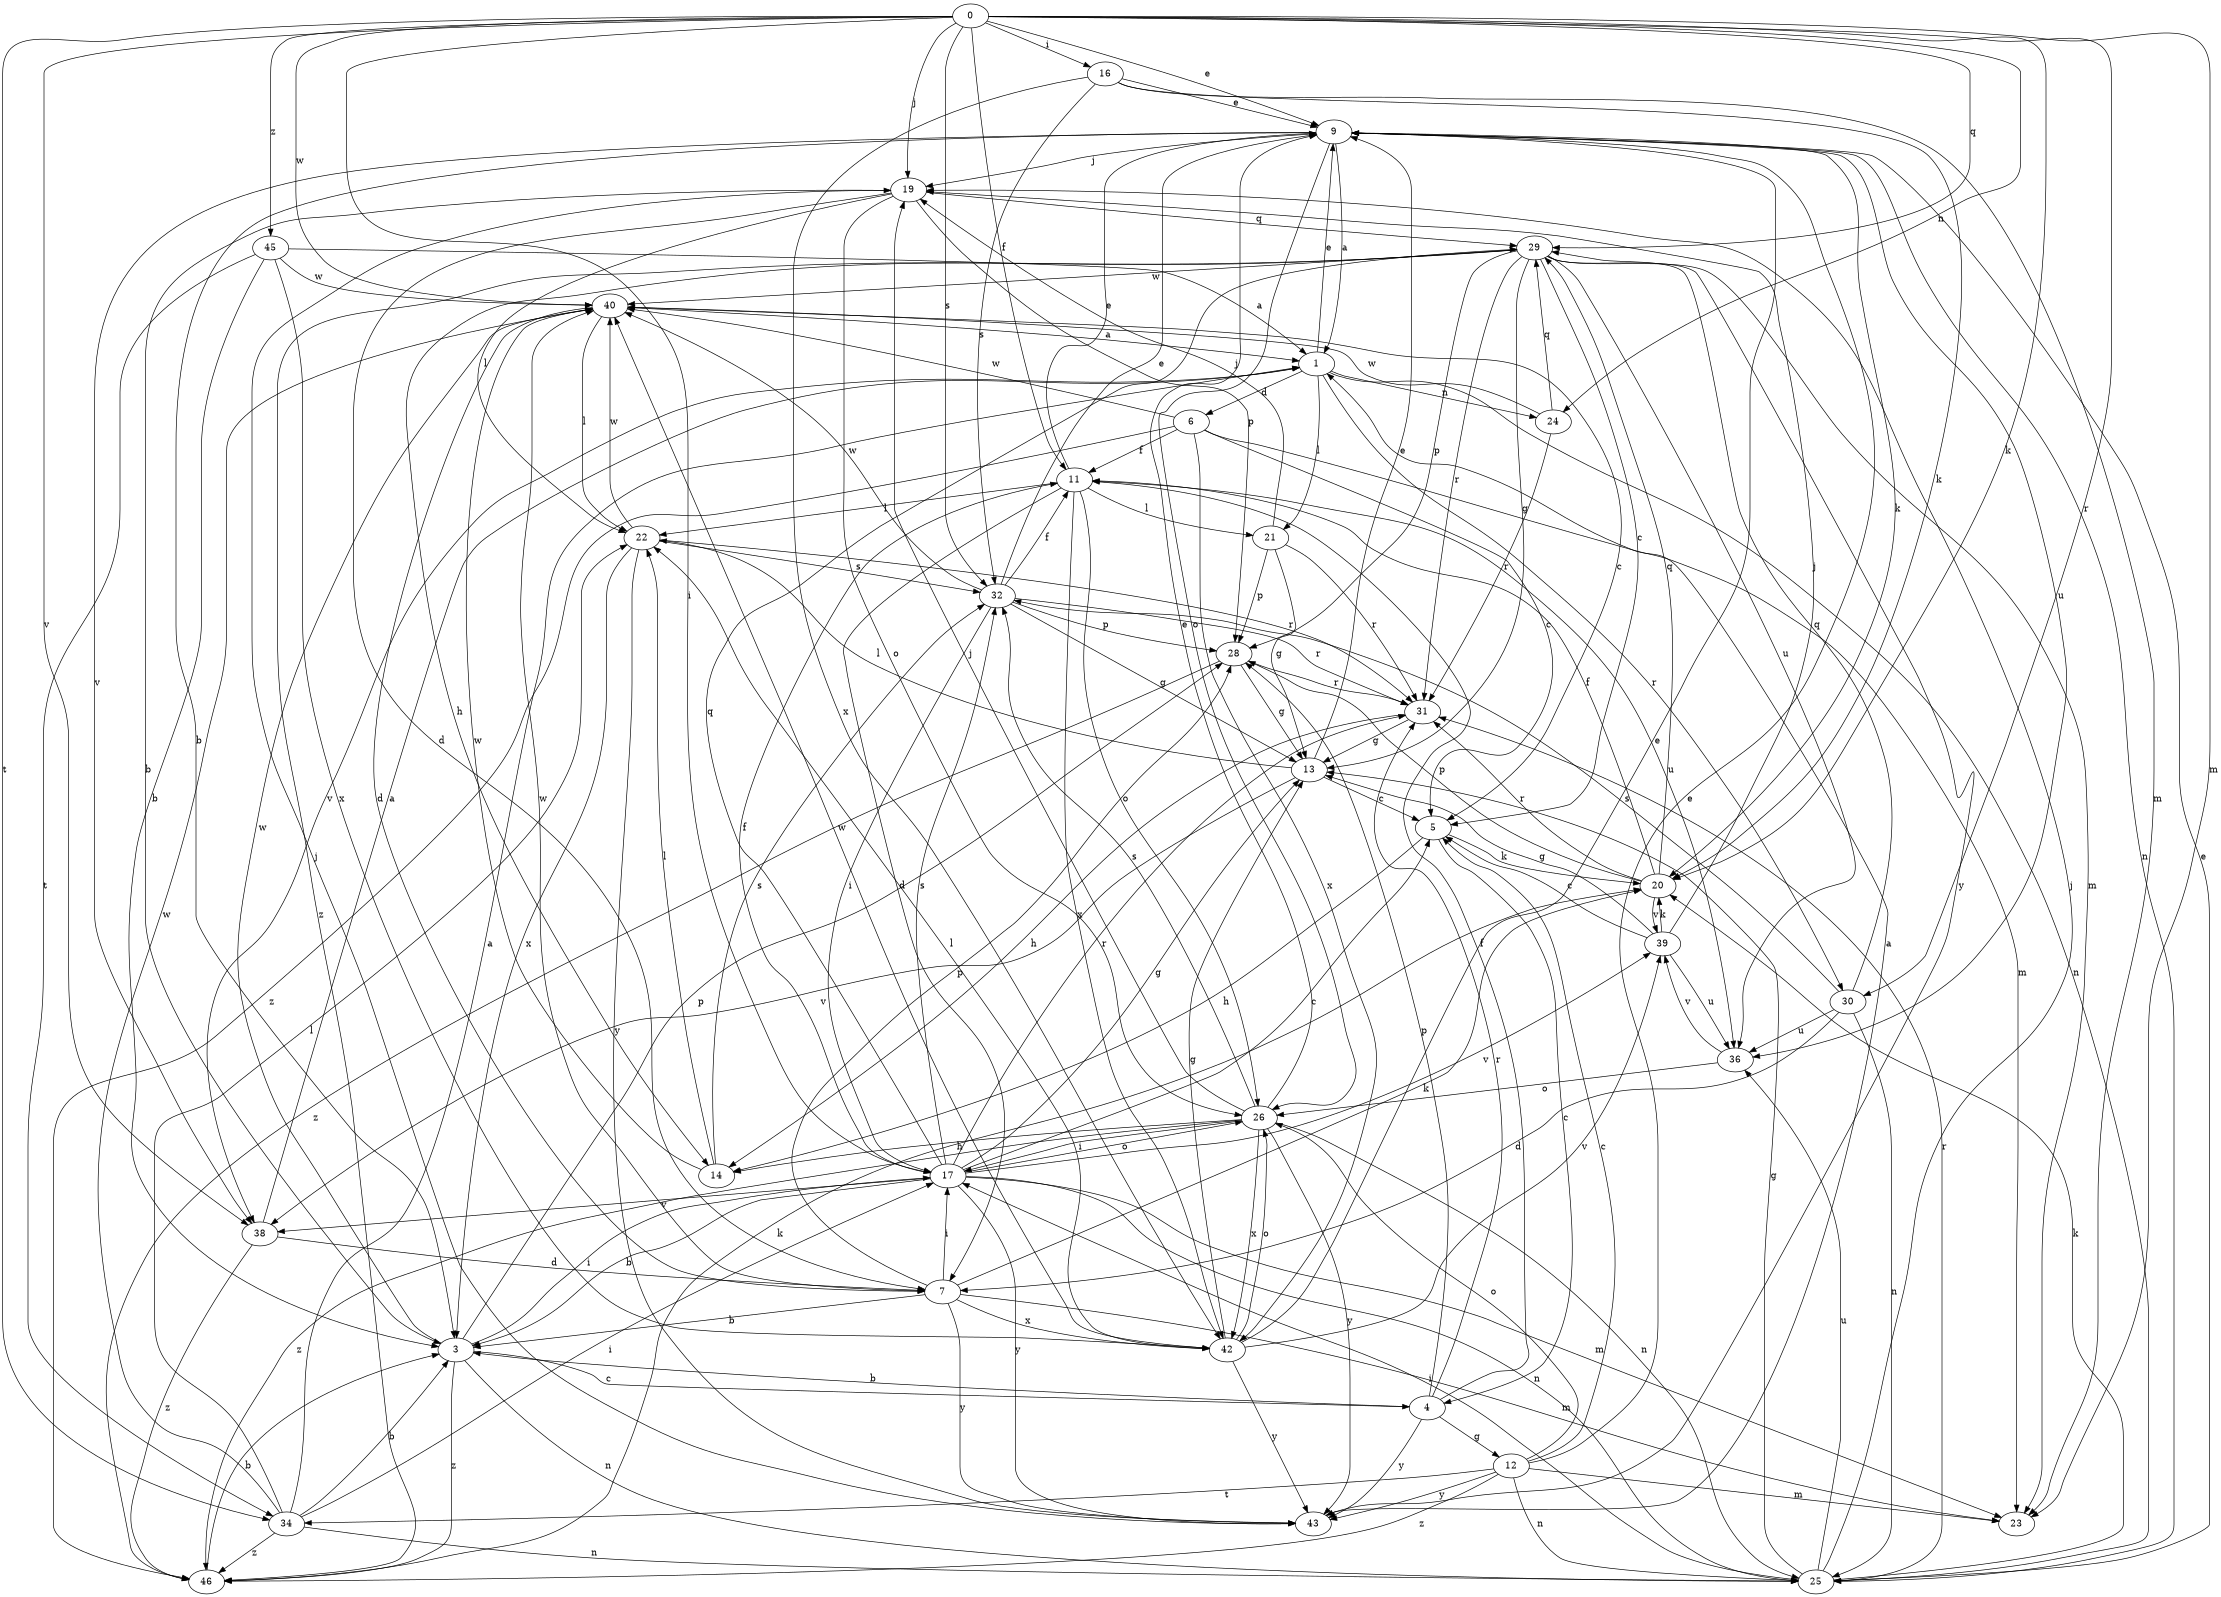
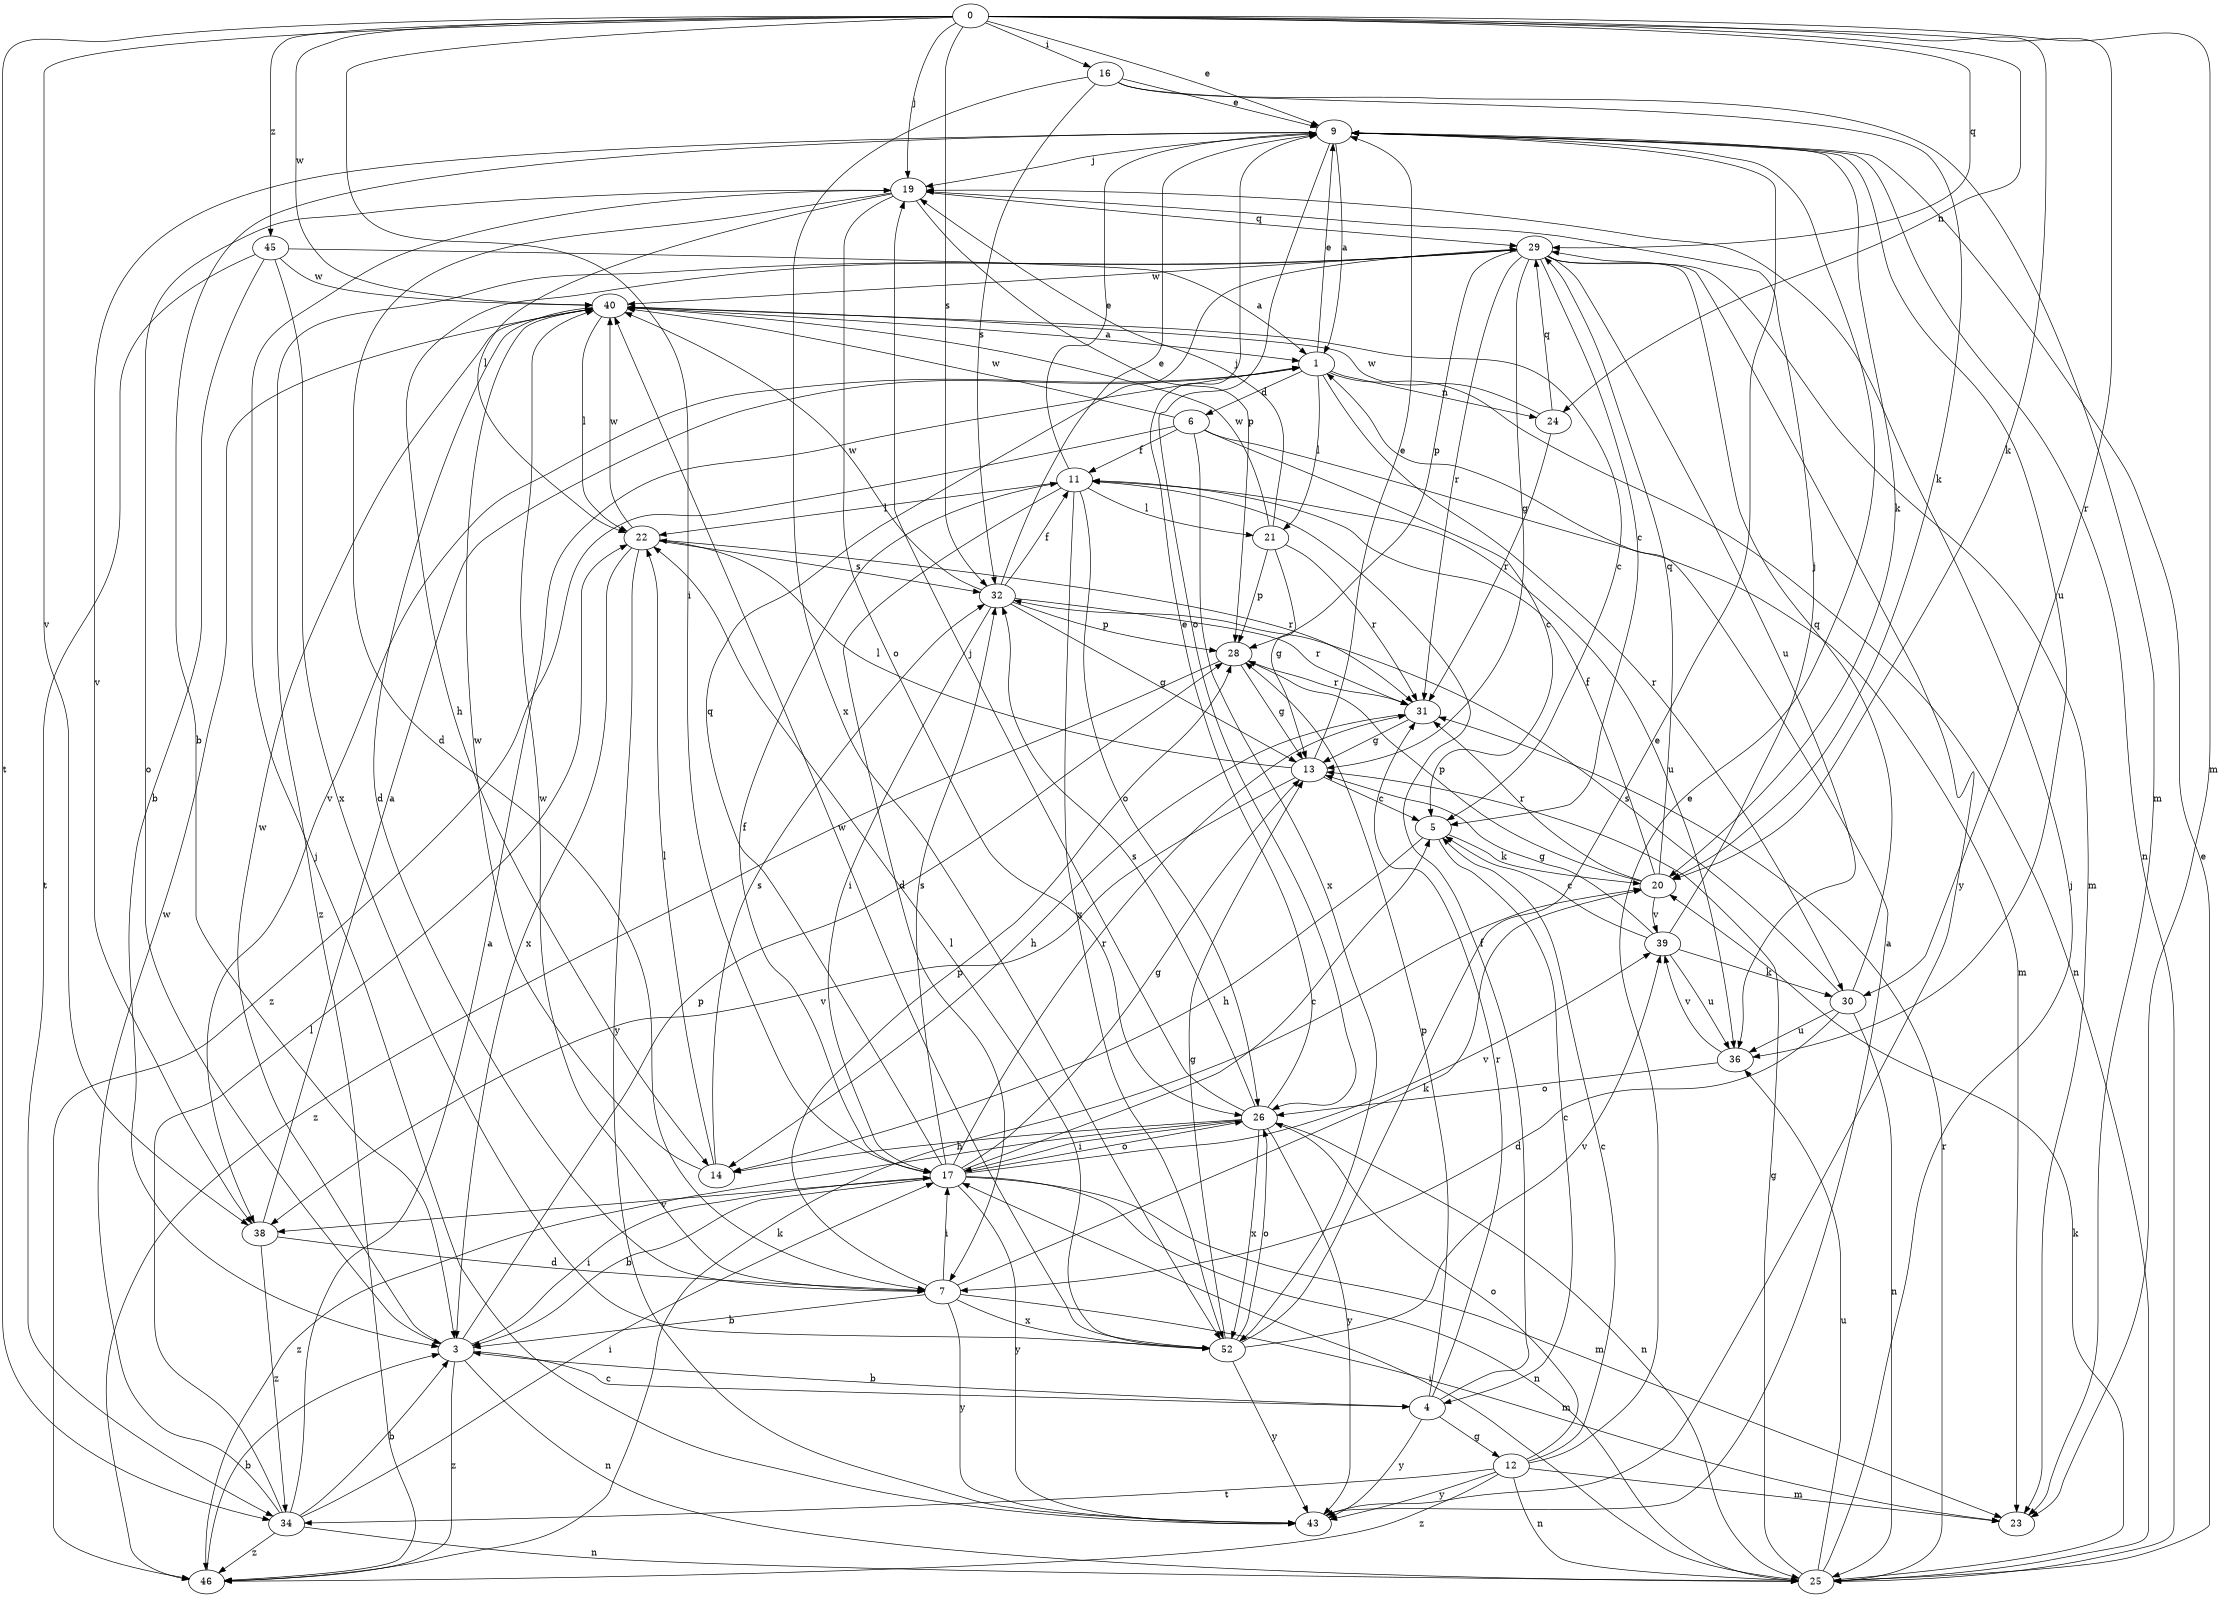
(1001, 250) -> none
none -> (993, 350)
(149, 770) -> (149, 770)
(1661, 918) -> (1756, 973)
(1227, 1350) -> (1227, 1350)
(158, 1414) -> (274, 1382)
